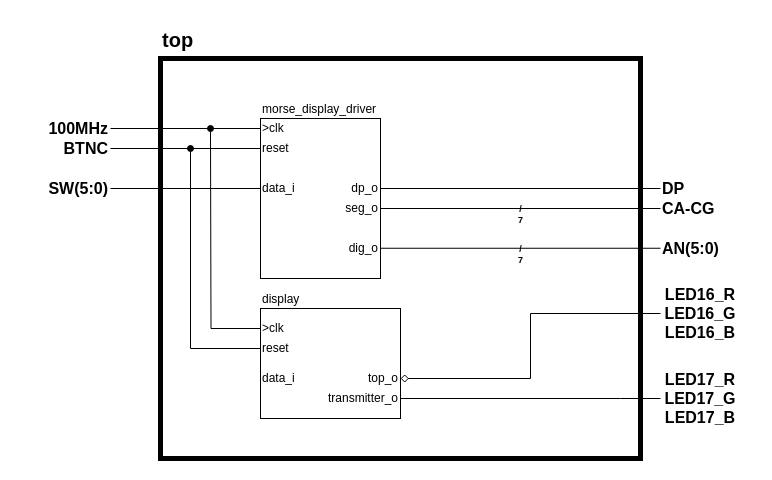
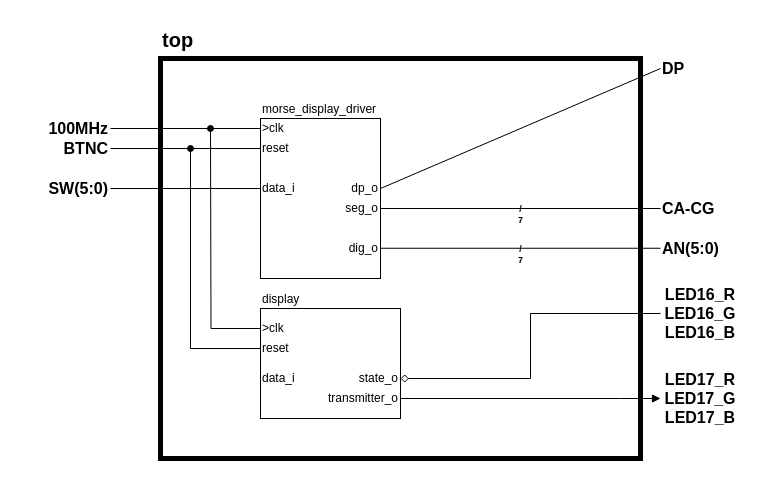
(706, 189) -> (706, 69)
(382, 379) -> (375, 379)
(654, 399) -> (651, 399)
